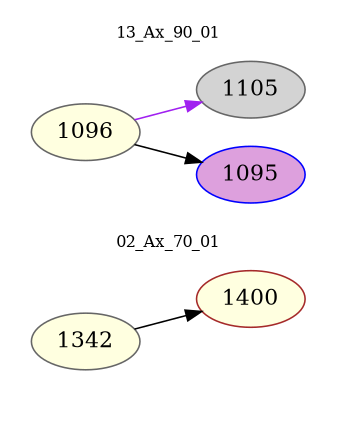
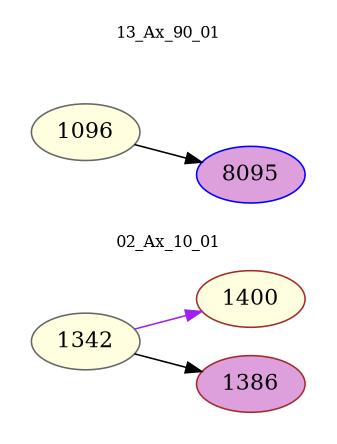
(251, 90) -> none
(251, 175) -> (251, 175)
(168, 243) -> (168, 243)
(160, 322) -> (160, 322)
none -> (251, 384)
